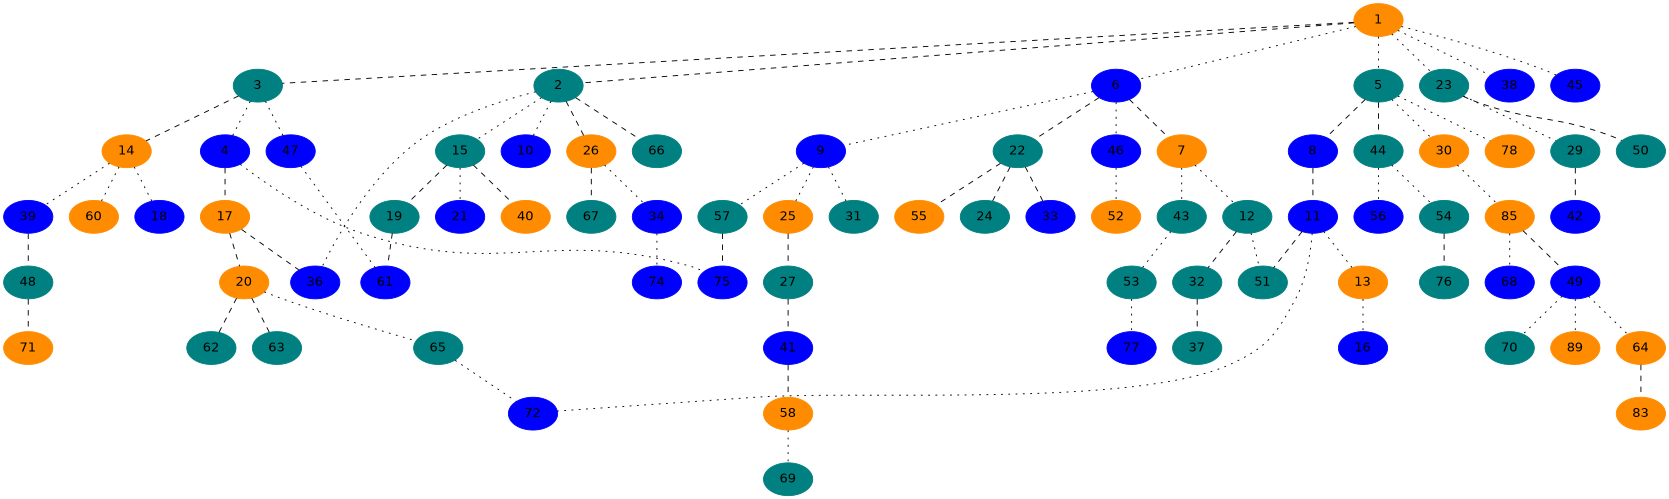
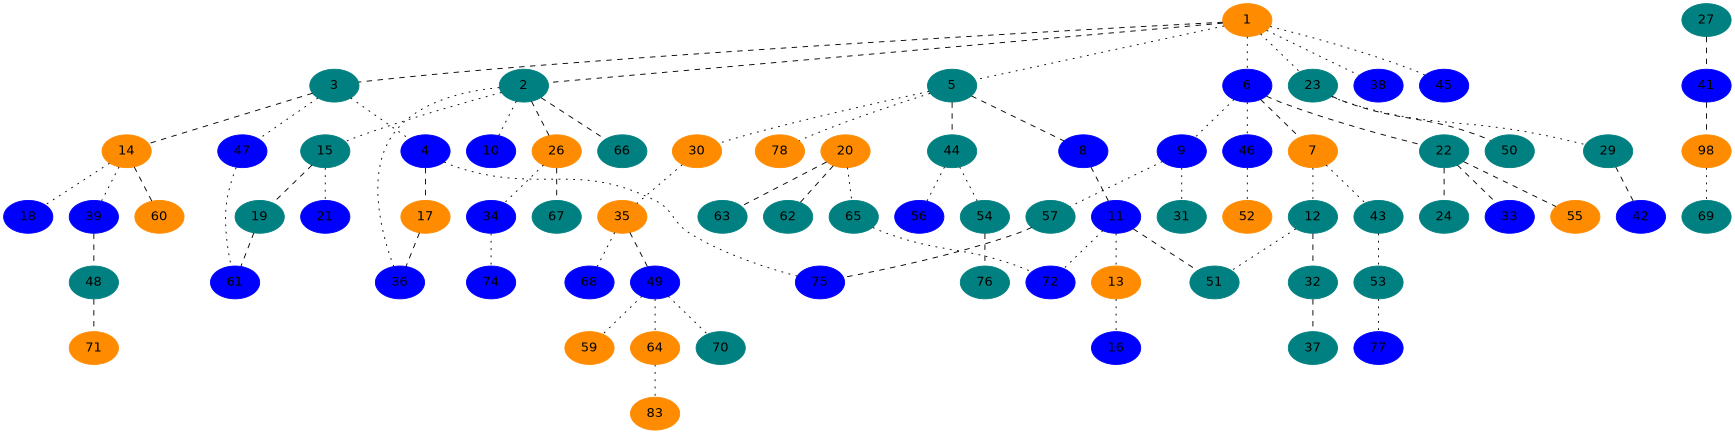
(110, 184) -> (143, 184)
(526, 217) -> none
(788, 217) -> none
(1510, 217) -> (622, 217)
(235, 250) -> none
(1575, 348) -> (589, 348)
(1641, 381) -> (655, 381)
(788, 414) -> (1707, 151)
